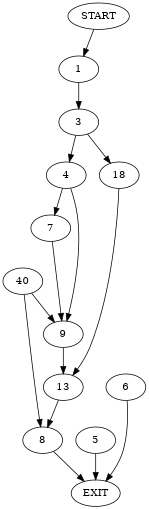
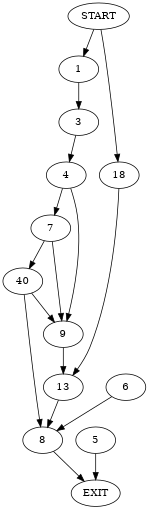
(97, 146) -> (110, 92)
none -> (39, 251)
(126, 440) -> (87, 412)
